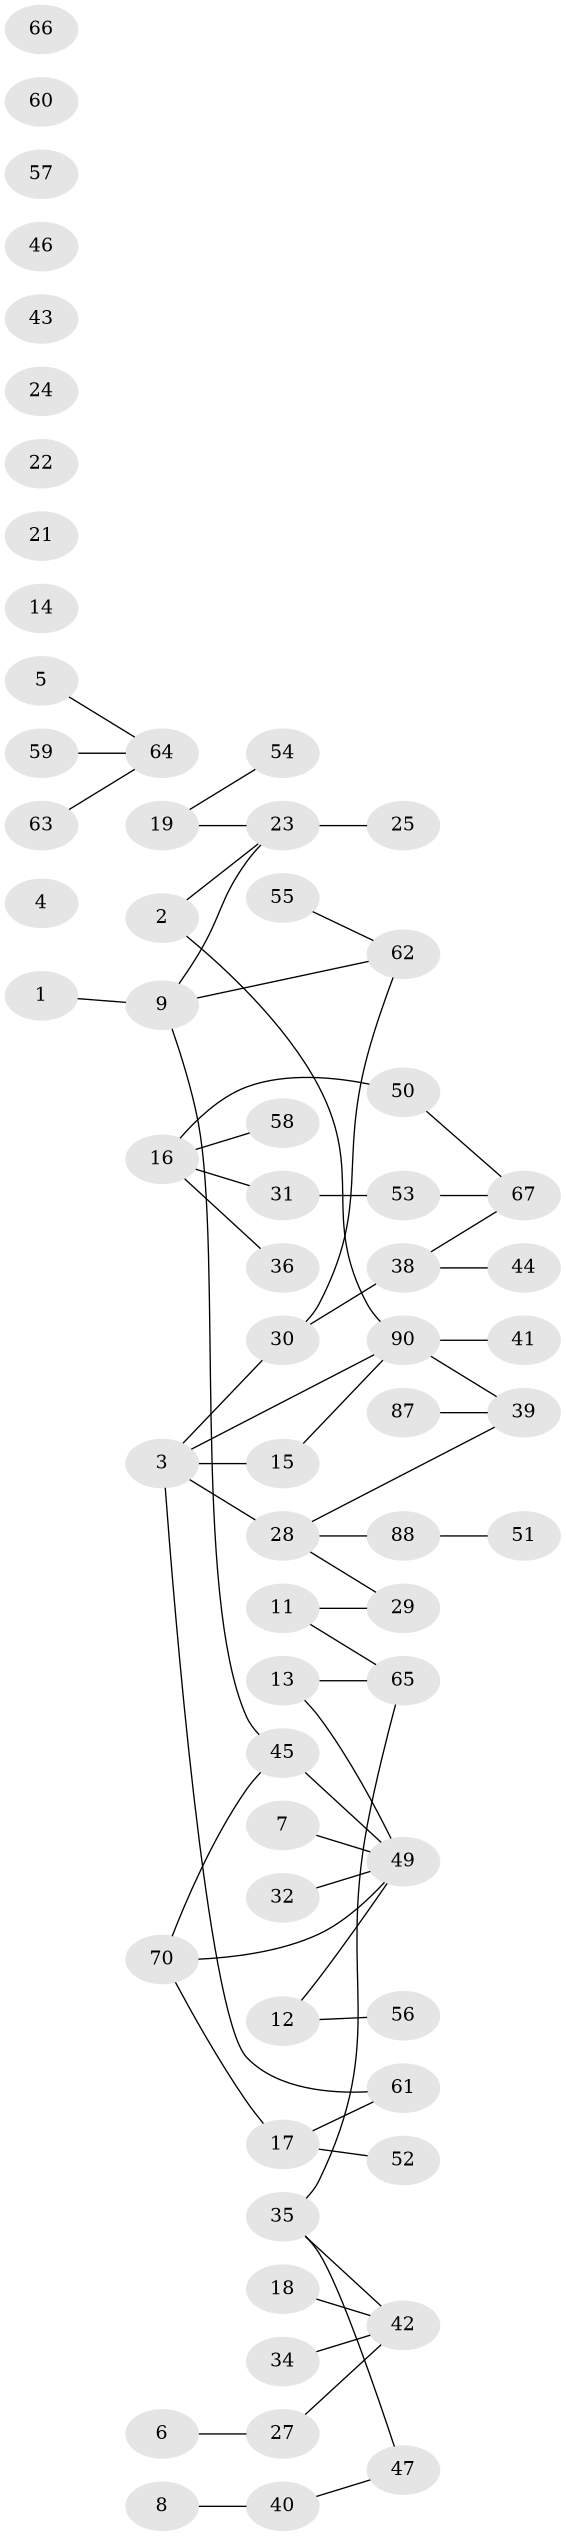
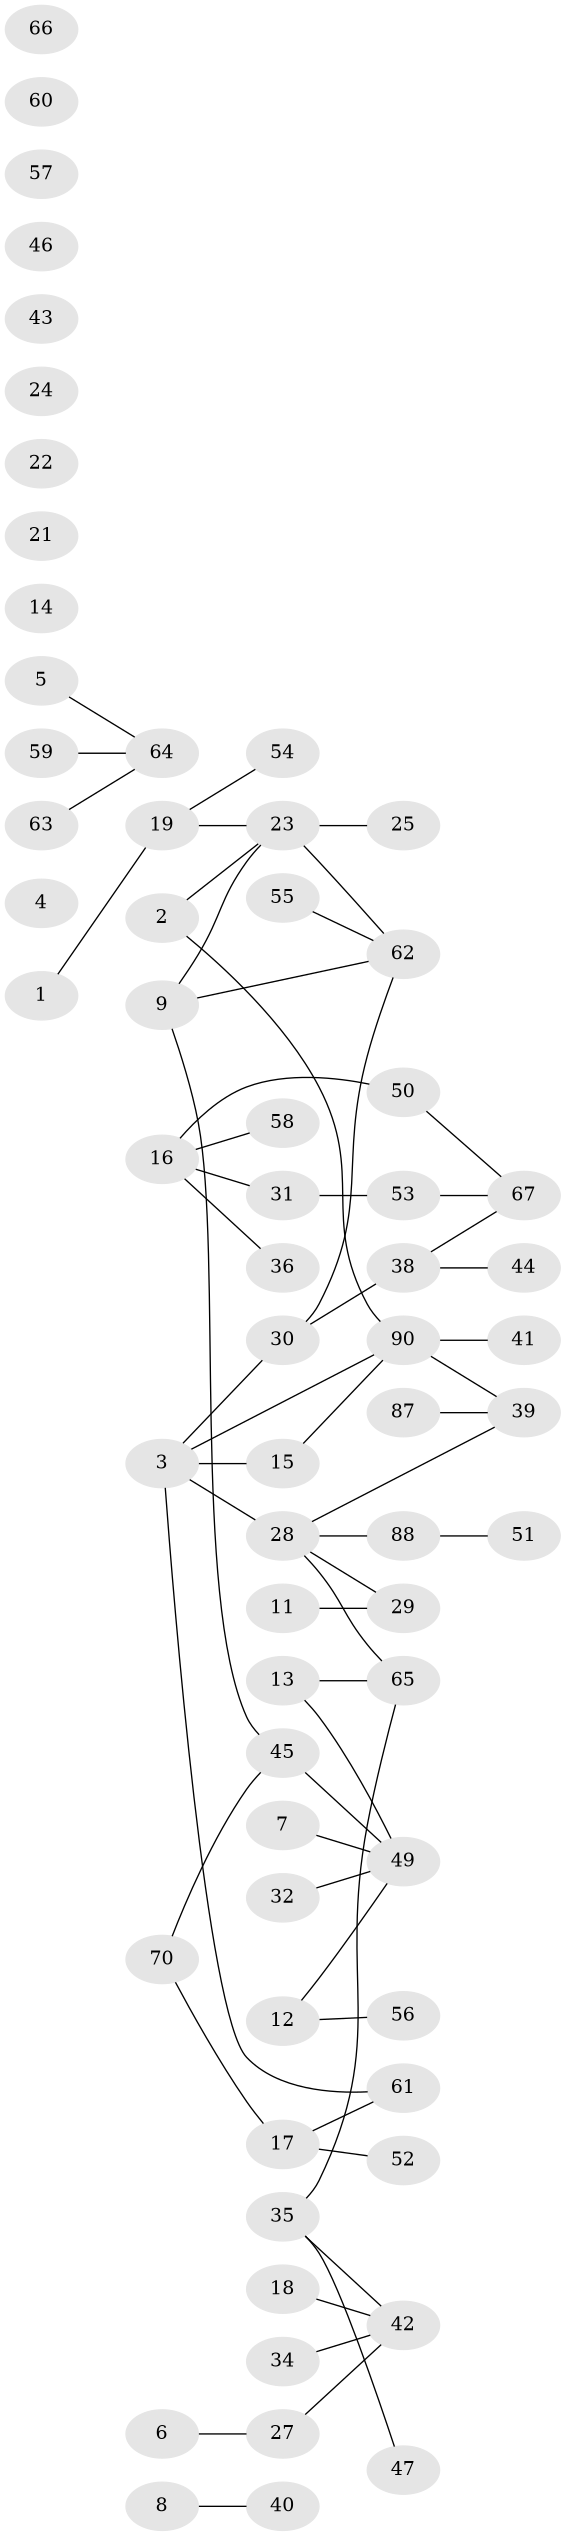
none -> (344, 889)
(102, 1001) -> (102, 911)
(343, 1645) -> (338, 1600)
(300, 1941) -> none
(343, 2488) -> none
